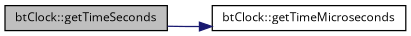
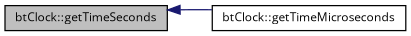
(183, 26) -> (196, 10)
